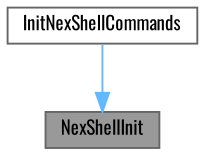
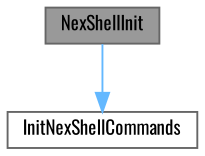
(102, 68) -> (102, 68)
